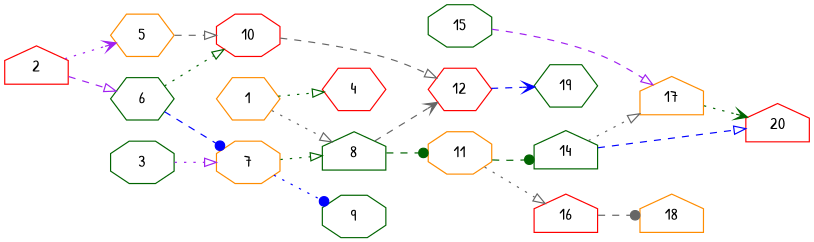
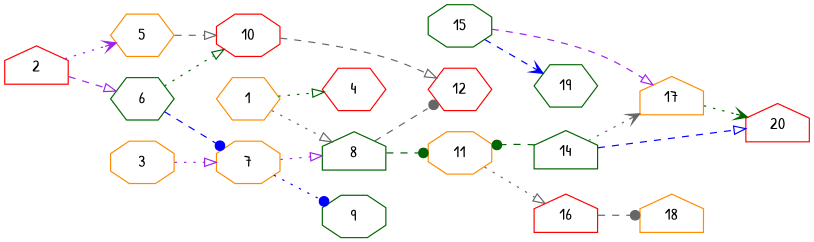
(507, 88) -> (509, 53)
(401, 125) -> (401, 125)
(609, 130) -> (609, 130)
(295, 158) -> (295, 158)
(508, 160) -> (518, 144)
(142, 162) -> (142, 162)
